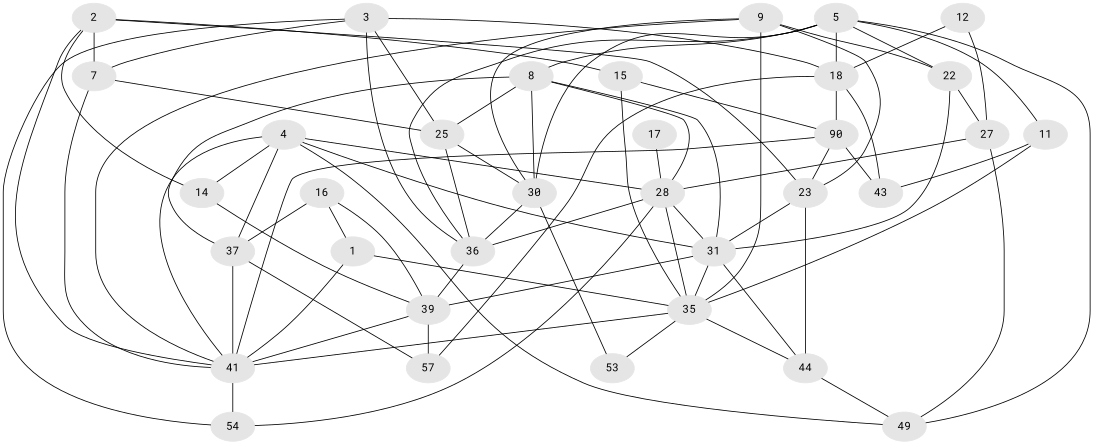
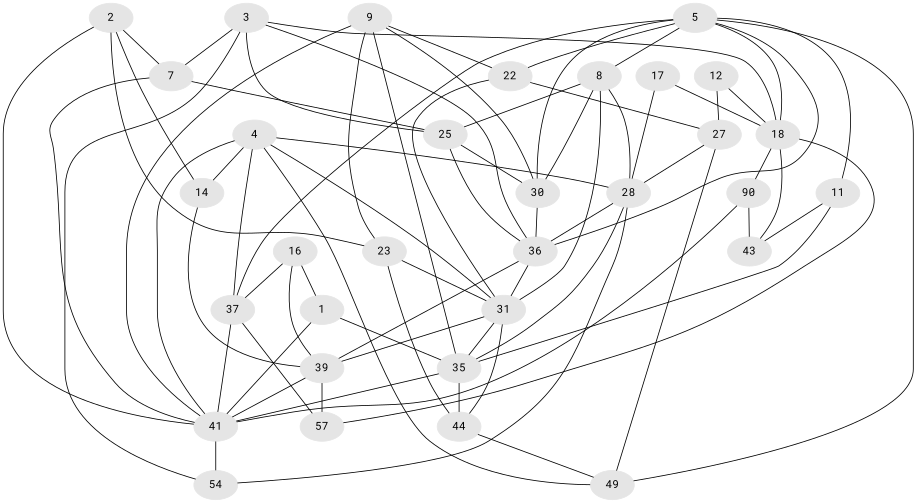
(620, 76) -> none
none -> (711, 102)
(277, 112) -> (421, 103)
(824, 159) -> none
(688, 222) -> (519, 281)
(612, 368) -> none
